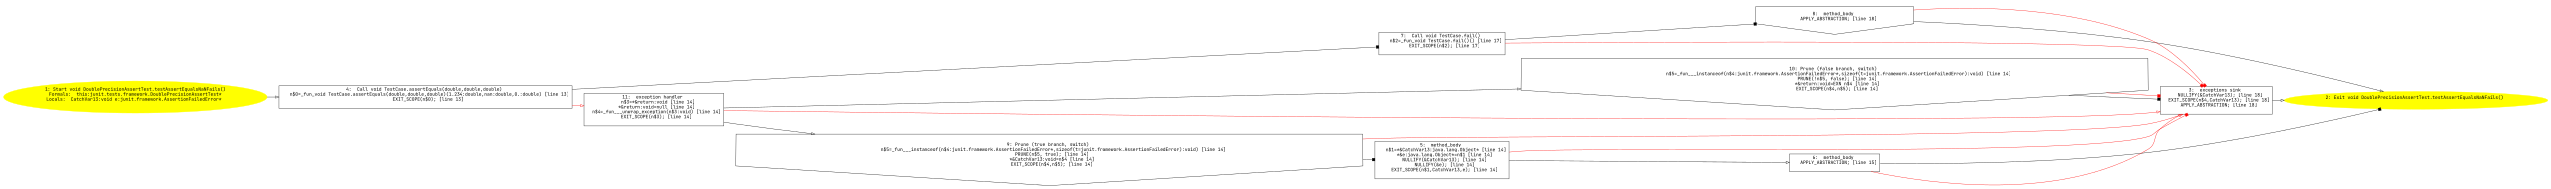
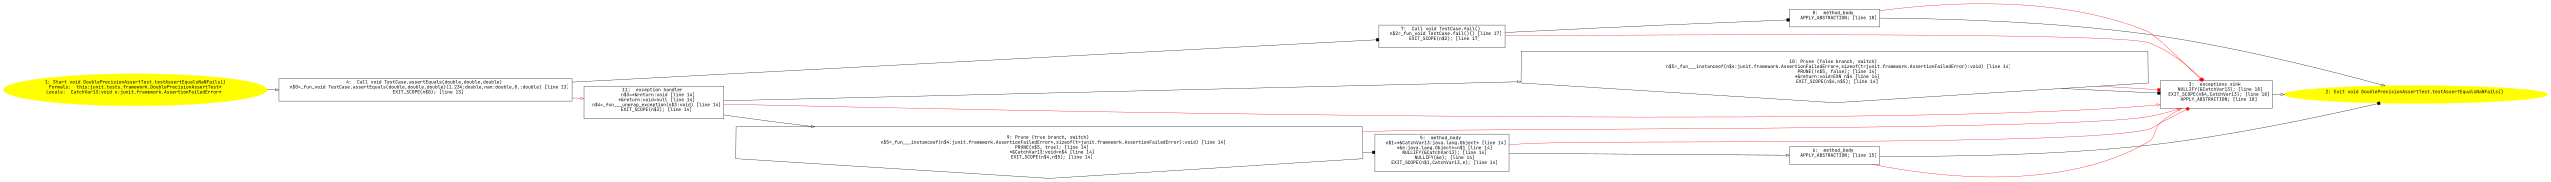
(1835, 19) -> (1835, 18)
